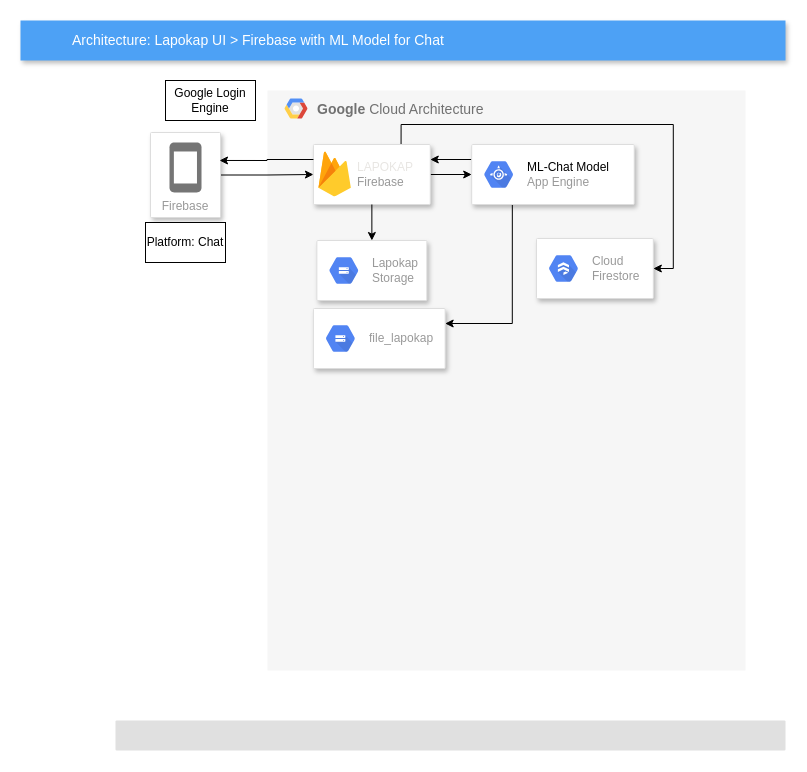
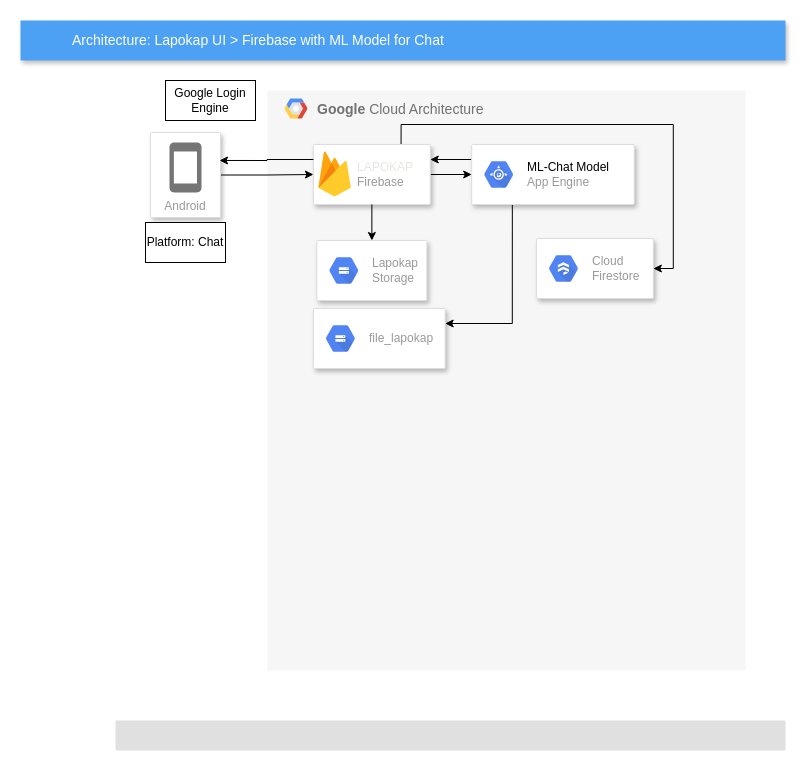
(186, 205) -> (186, 205)
